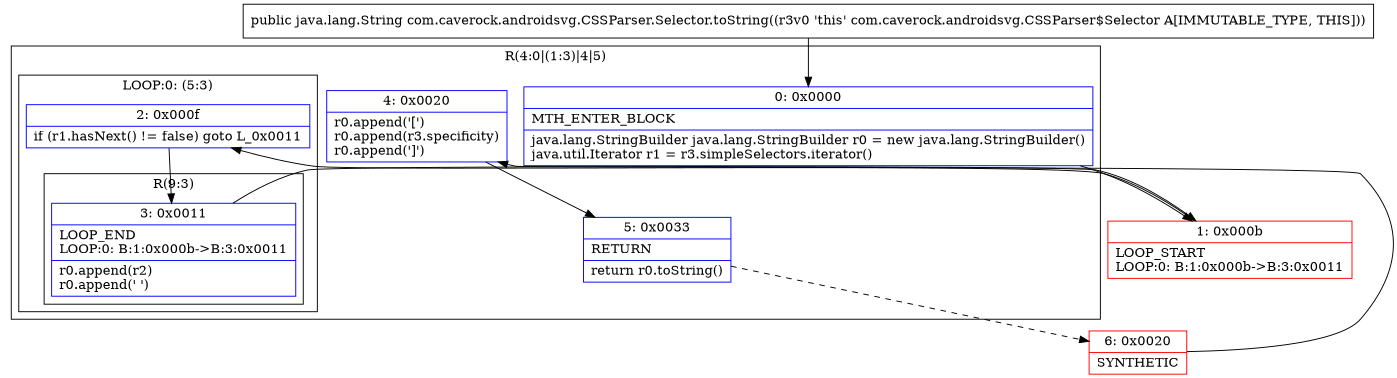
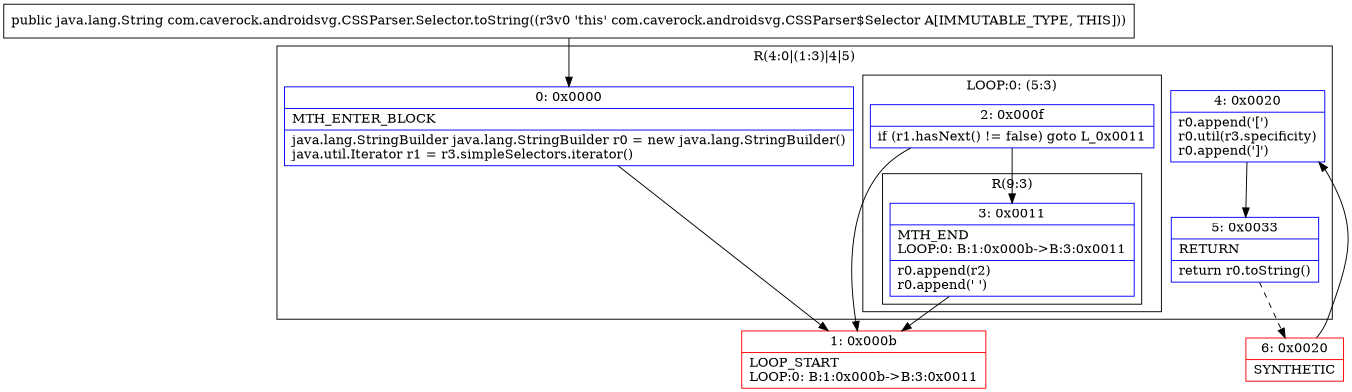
(417, 137) -> (1248, 137)
(723, 168) -> (856, 225)
(98, 235) -> (933, 235)
